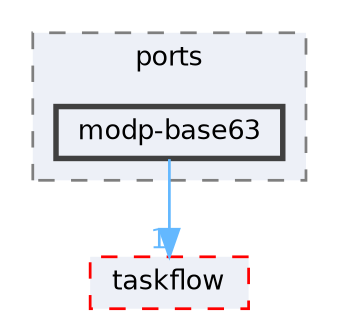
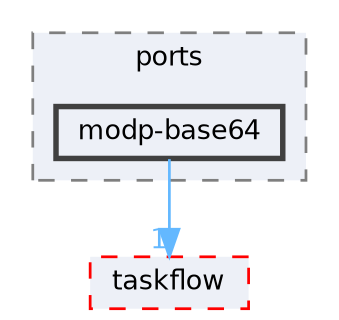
(169, 132) -> (169, 132)
